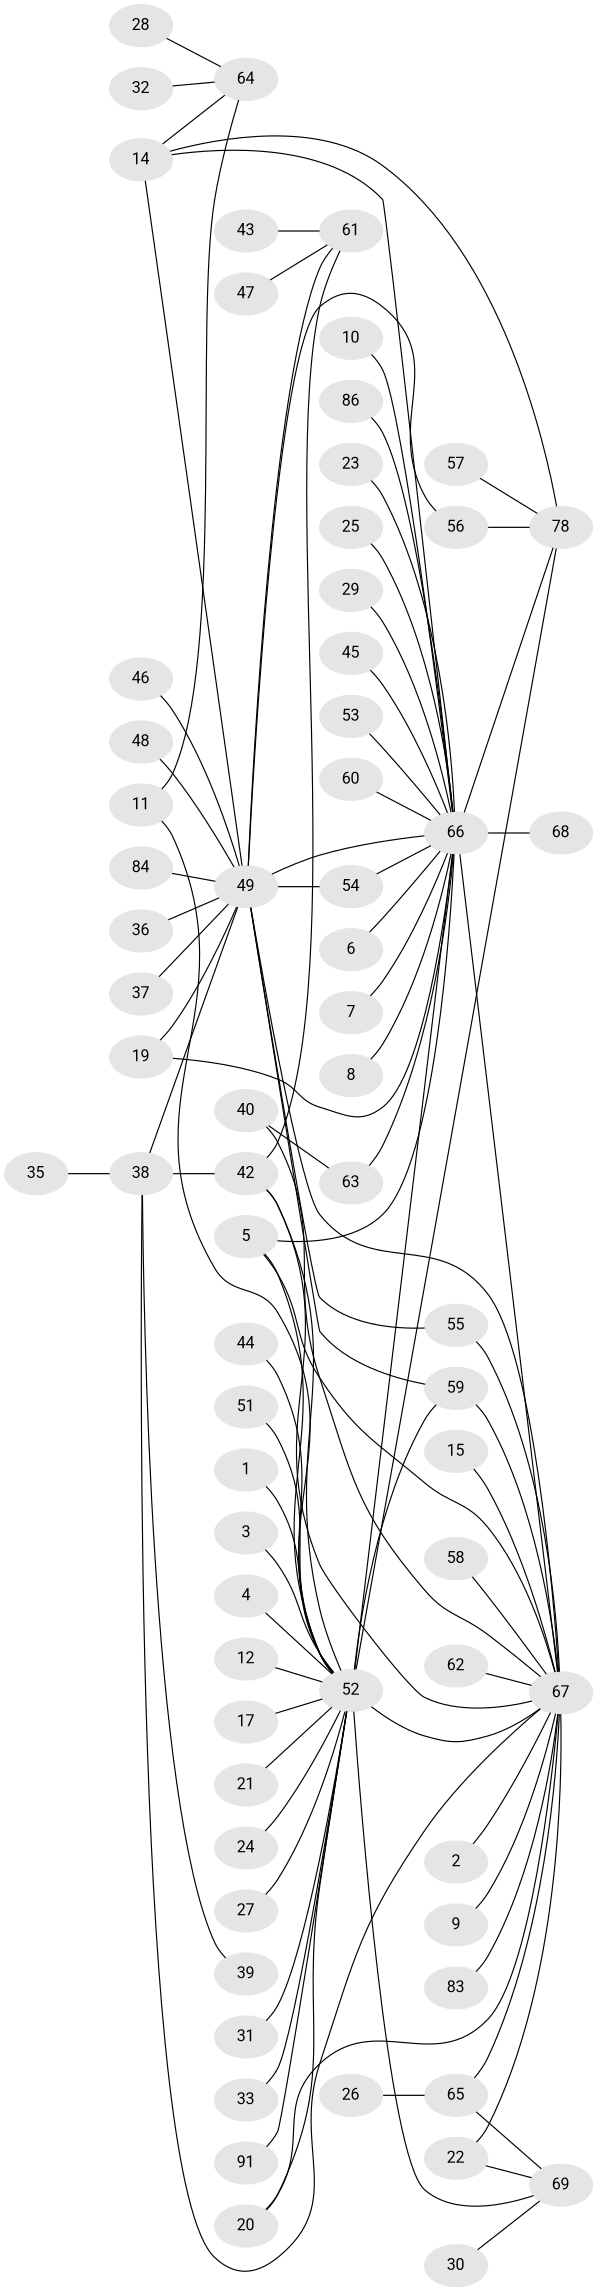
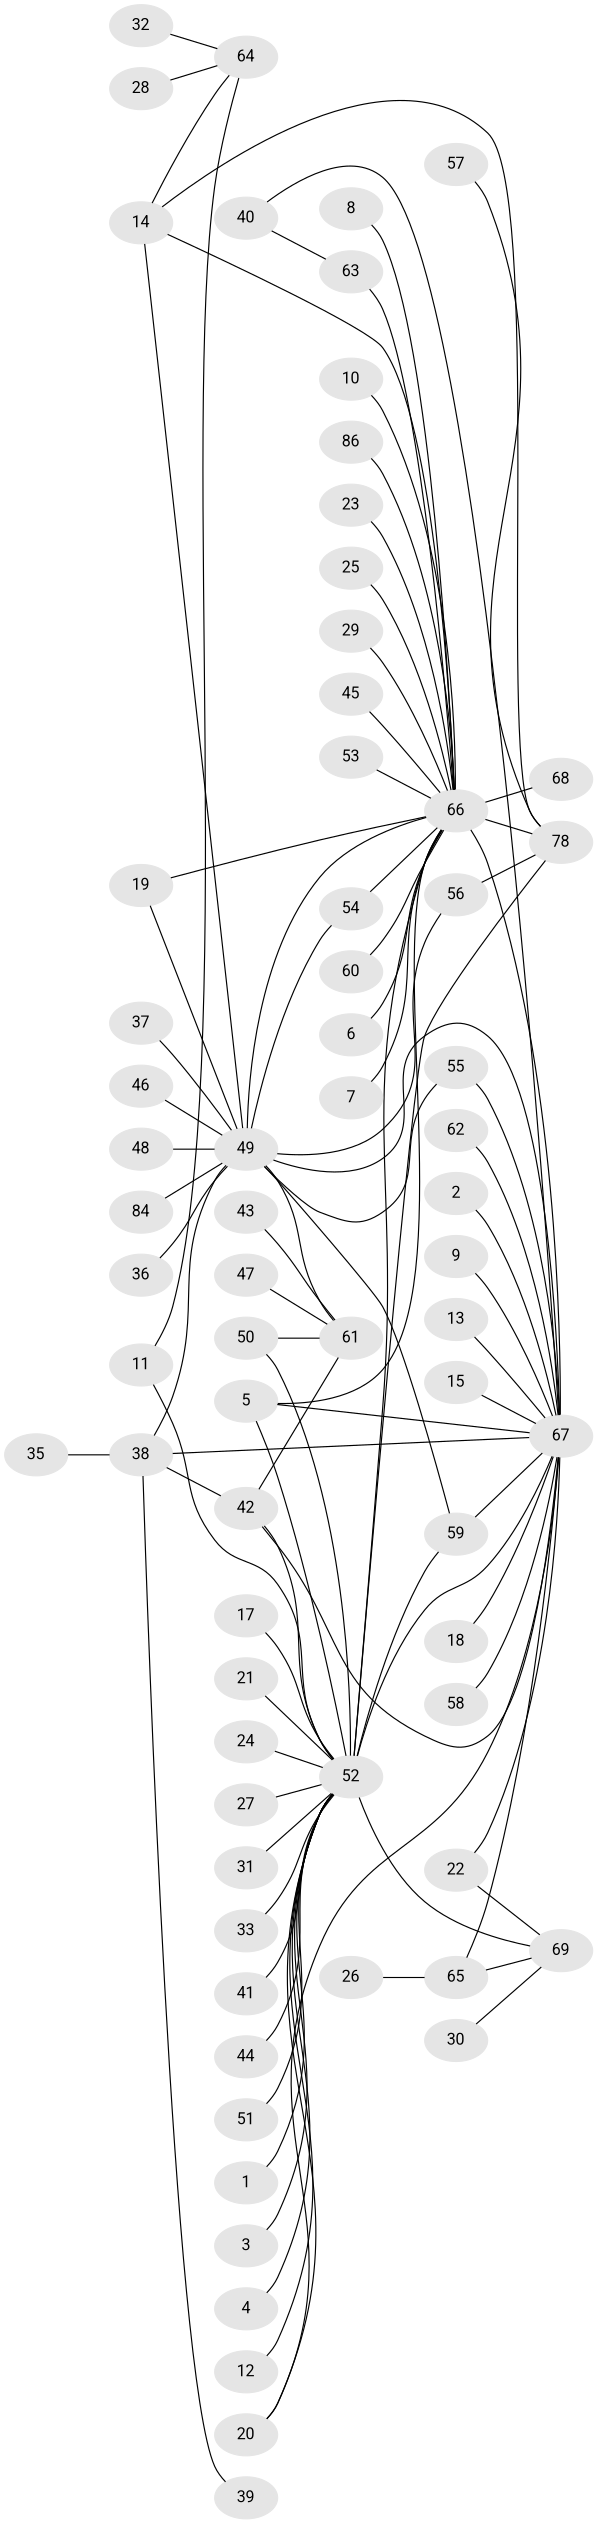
none -> (246, 1338)
none -> (456, 1642)
(456, 1988) -> (456, 1320)
(246, 2163) -> (246, 1994)
